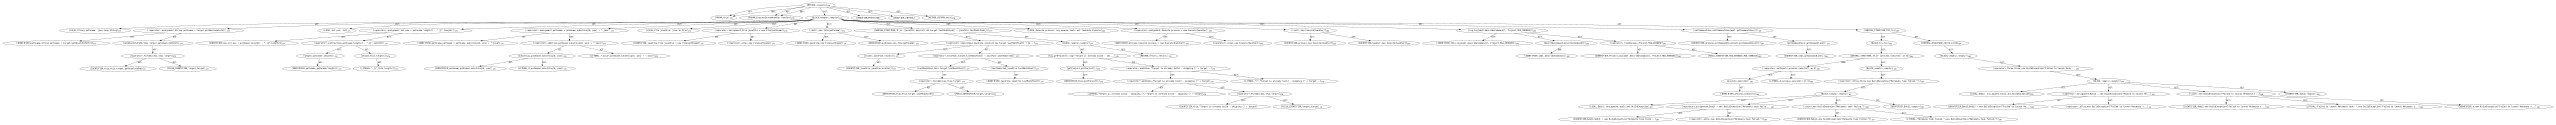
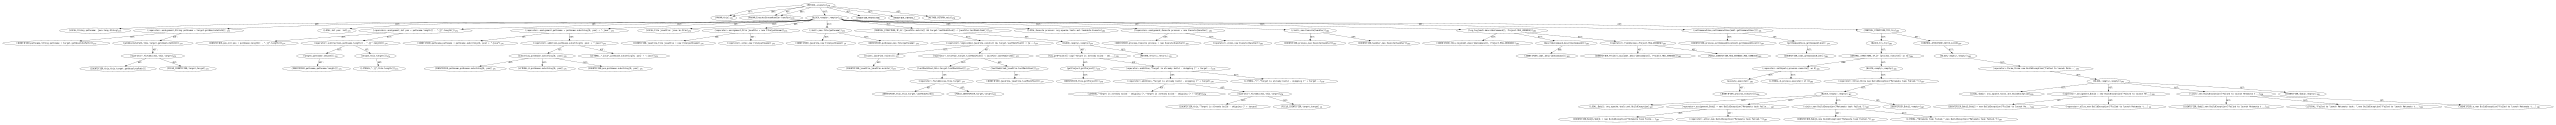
none -> (615, 69)
